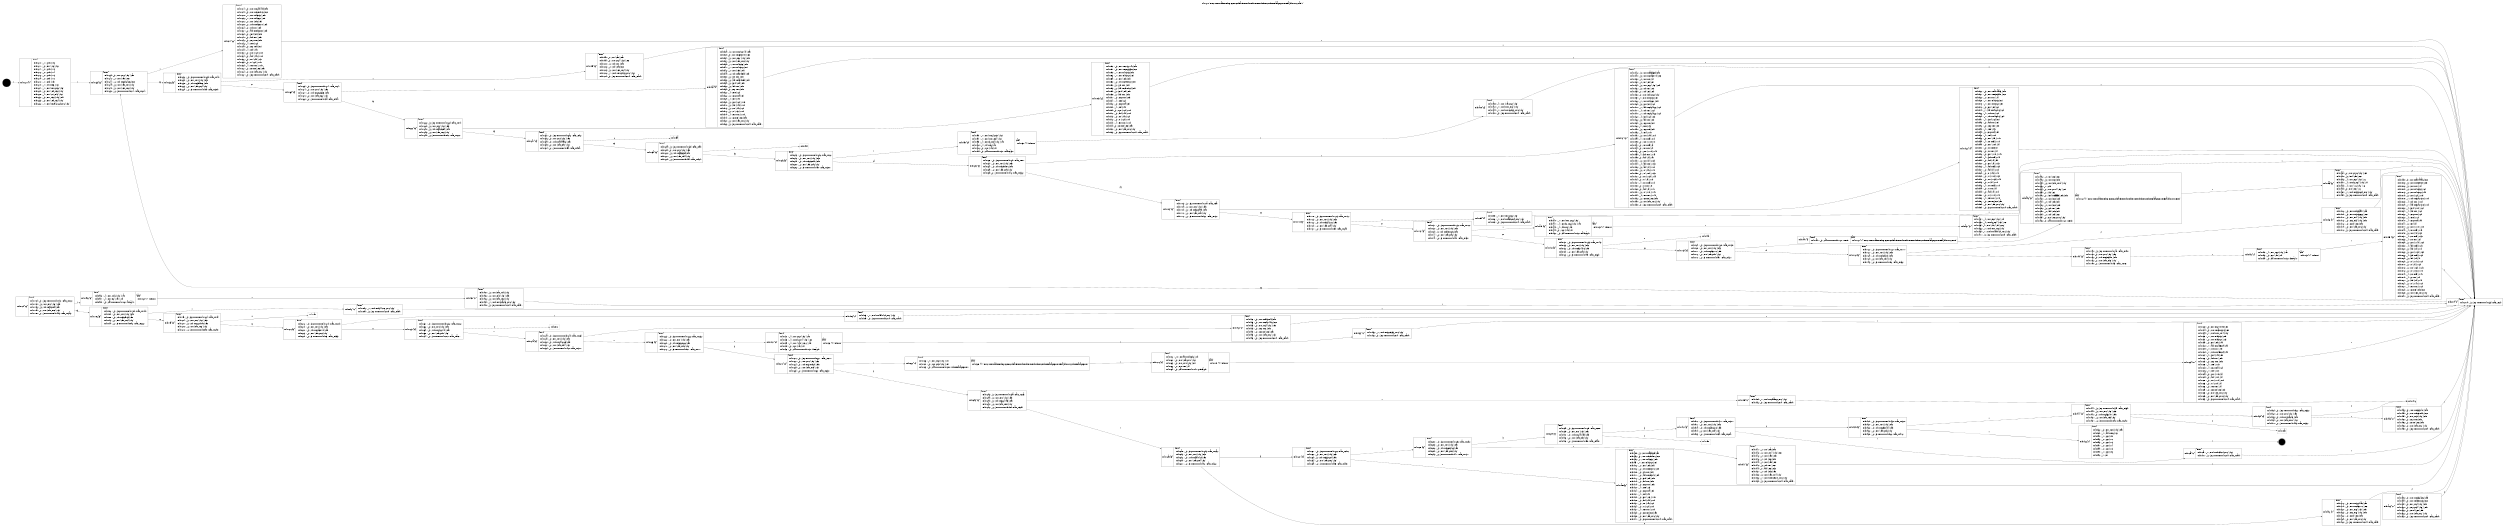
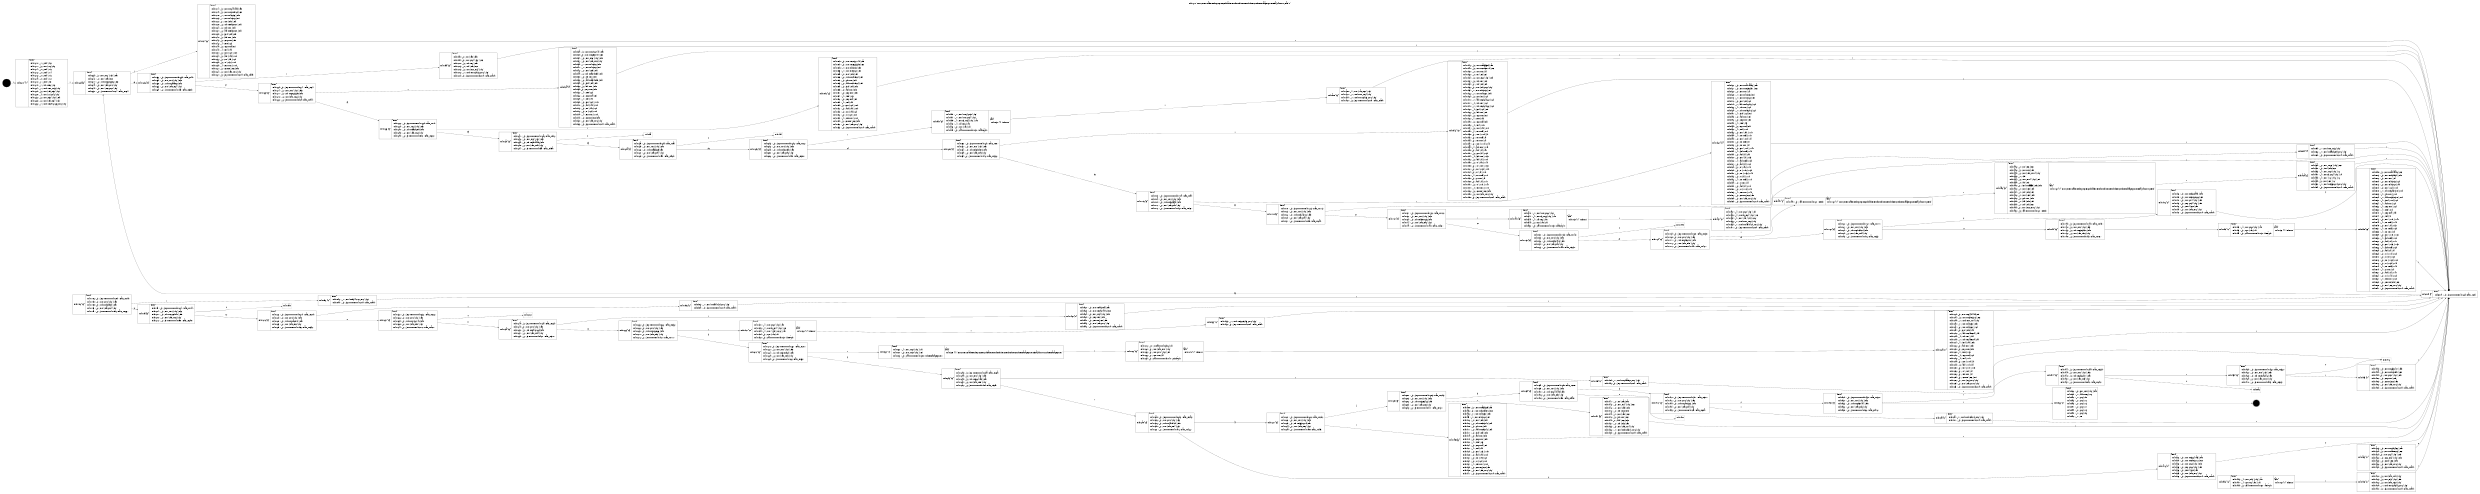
(45, 307) -> none
